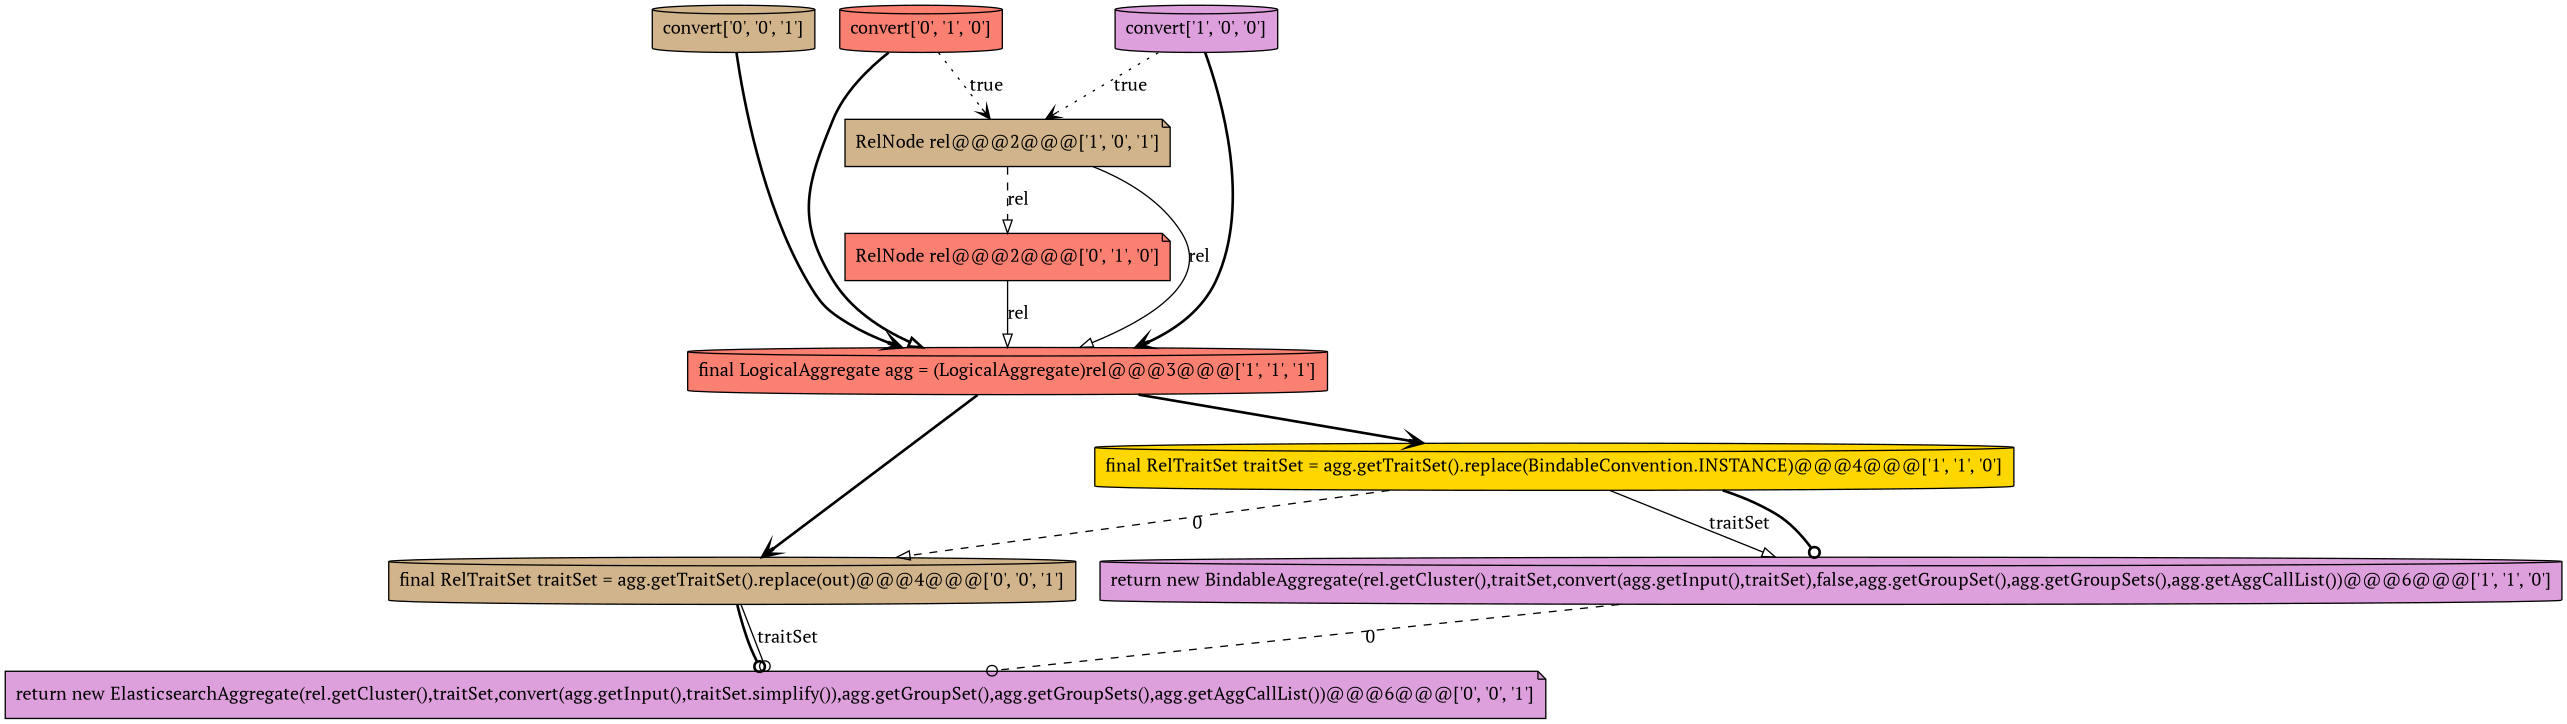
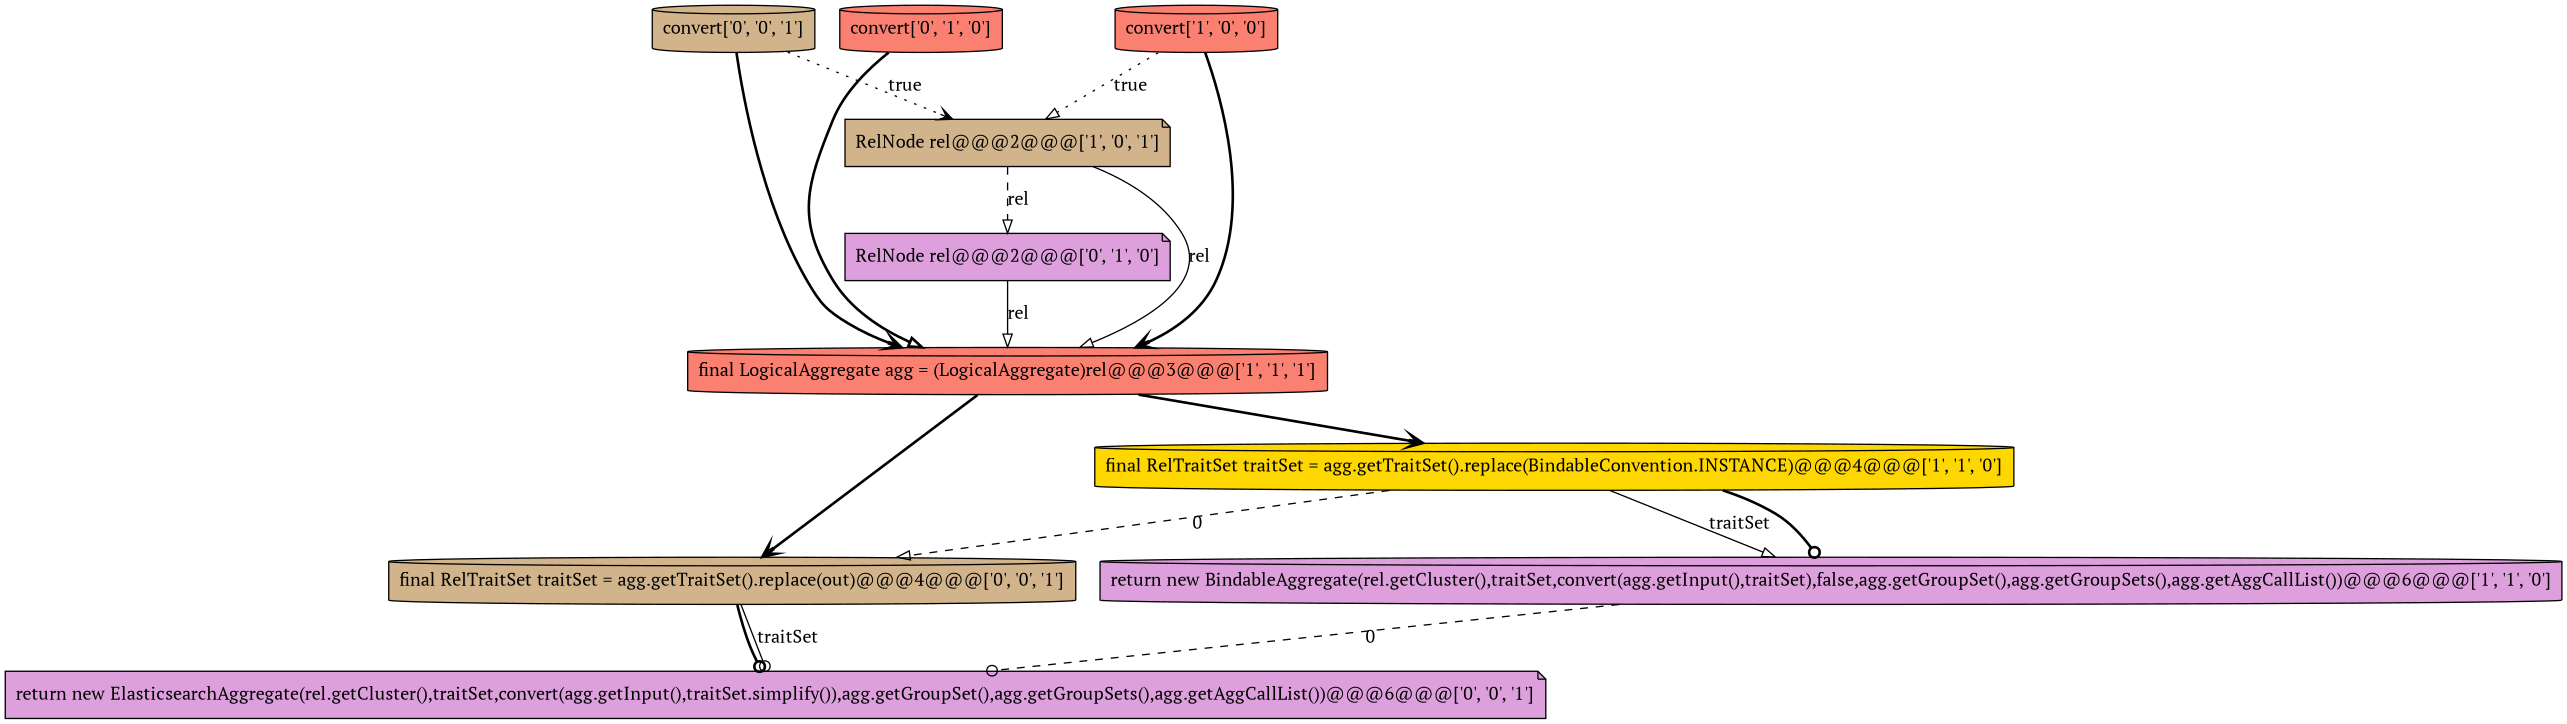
(1196, 29) -> (1196, 29)
(960, 81) -> (868, 85)
(1108, 82) -> (1108, 82)
(1008, 257) -> (1008, 257)
